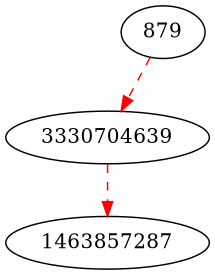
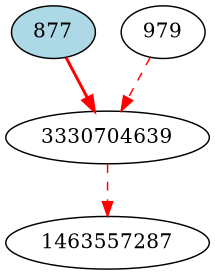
none -> (53, 32)
(163, 32) -> (163, 32)
(108, 243) -> (108, 243)
